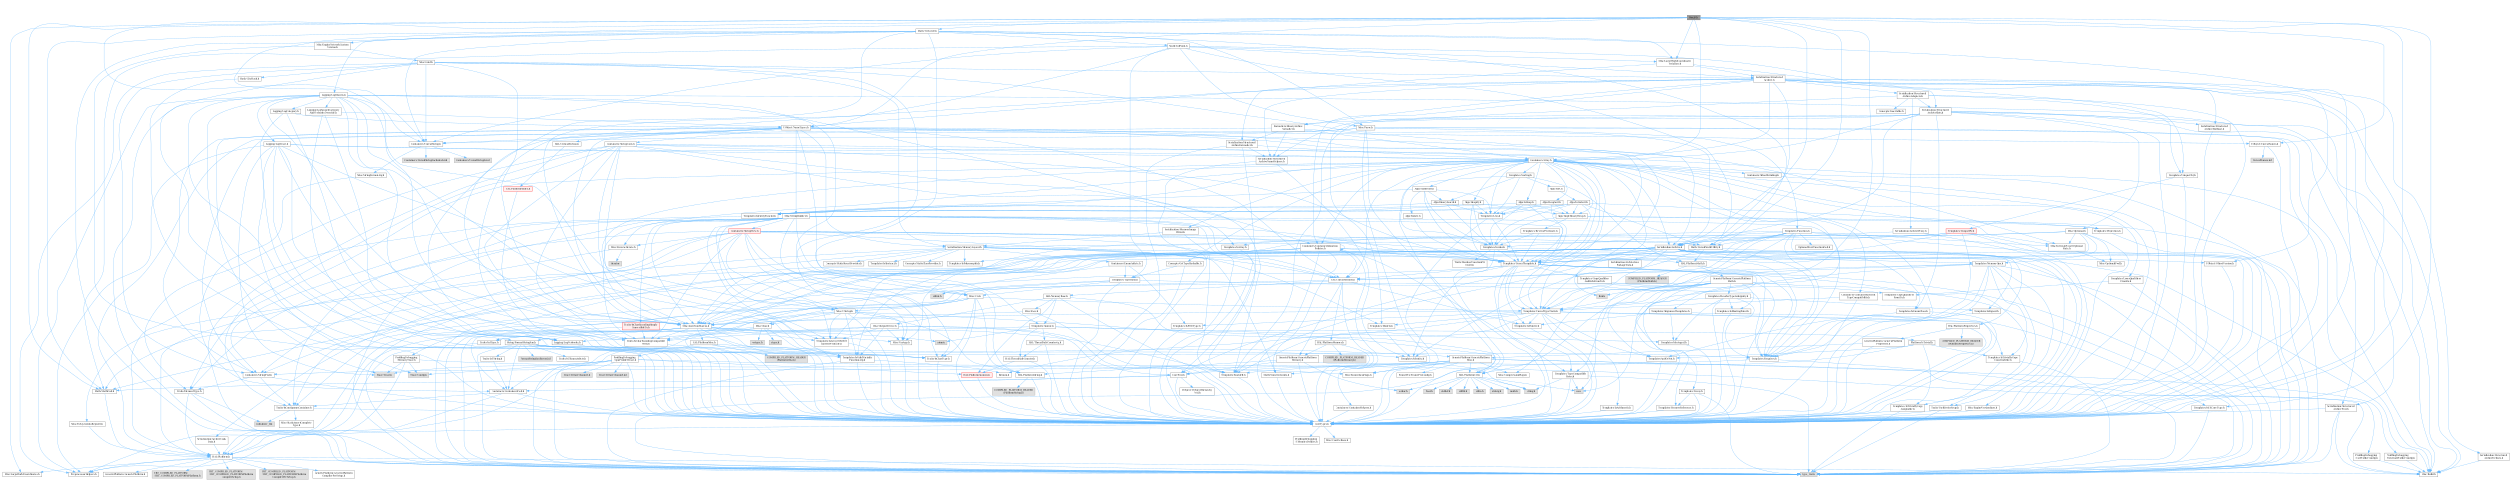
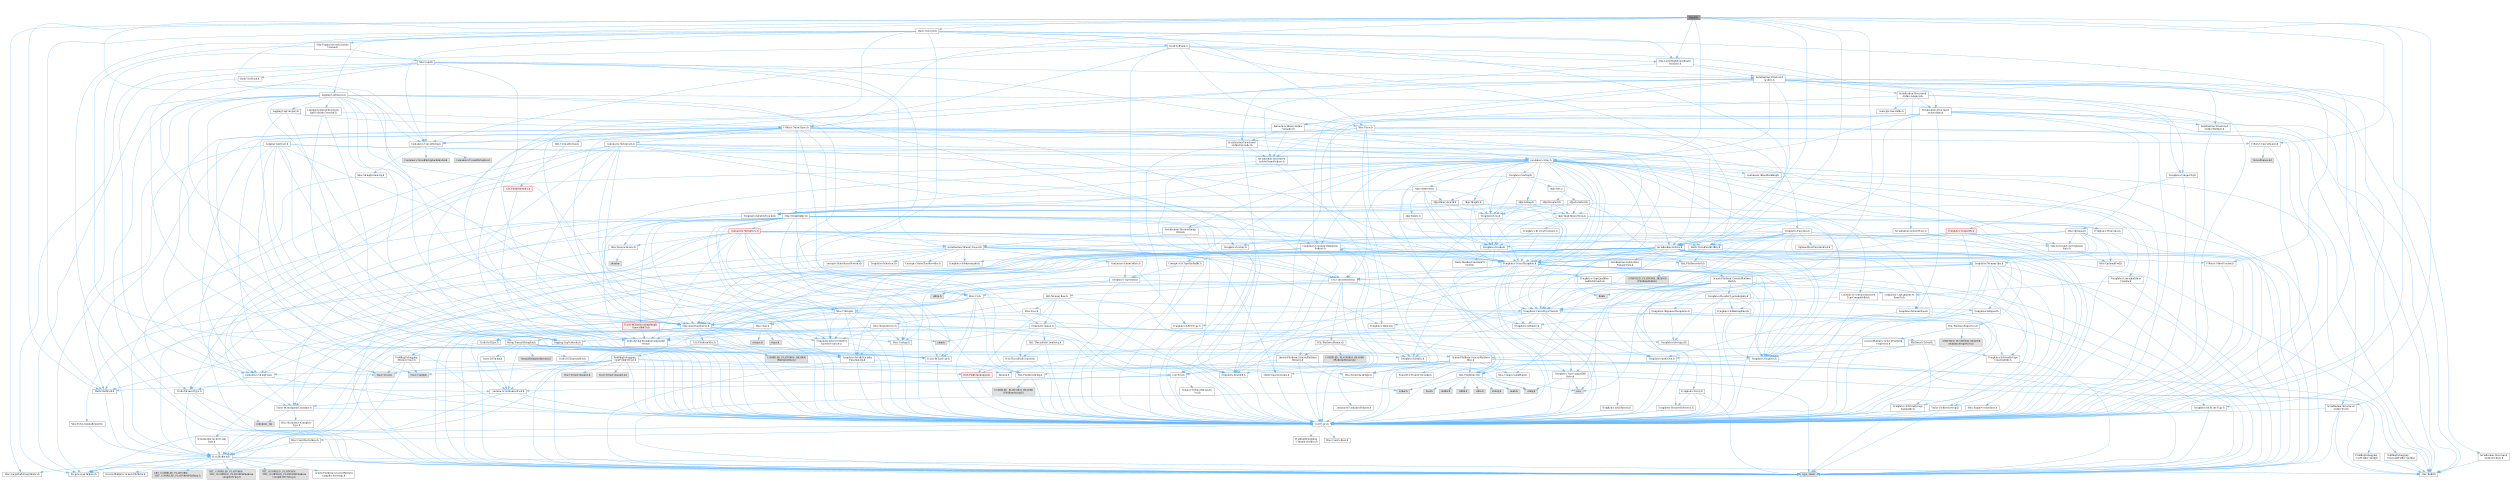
(268, 103) -> (143, 195)
none -> (305, 440)
